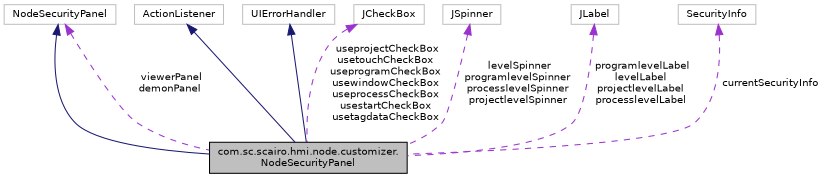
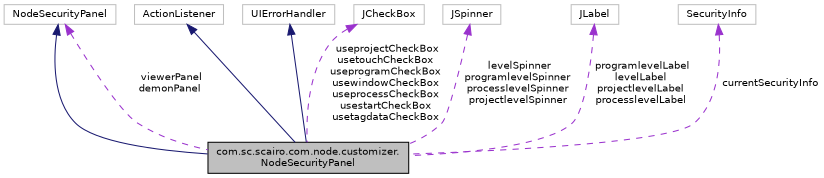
(308, 158) -> (308, 158)
